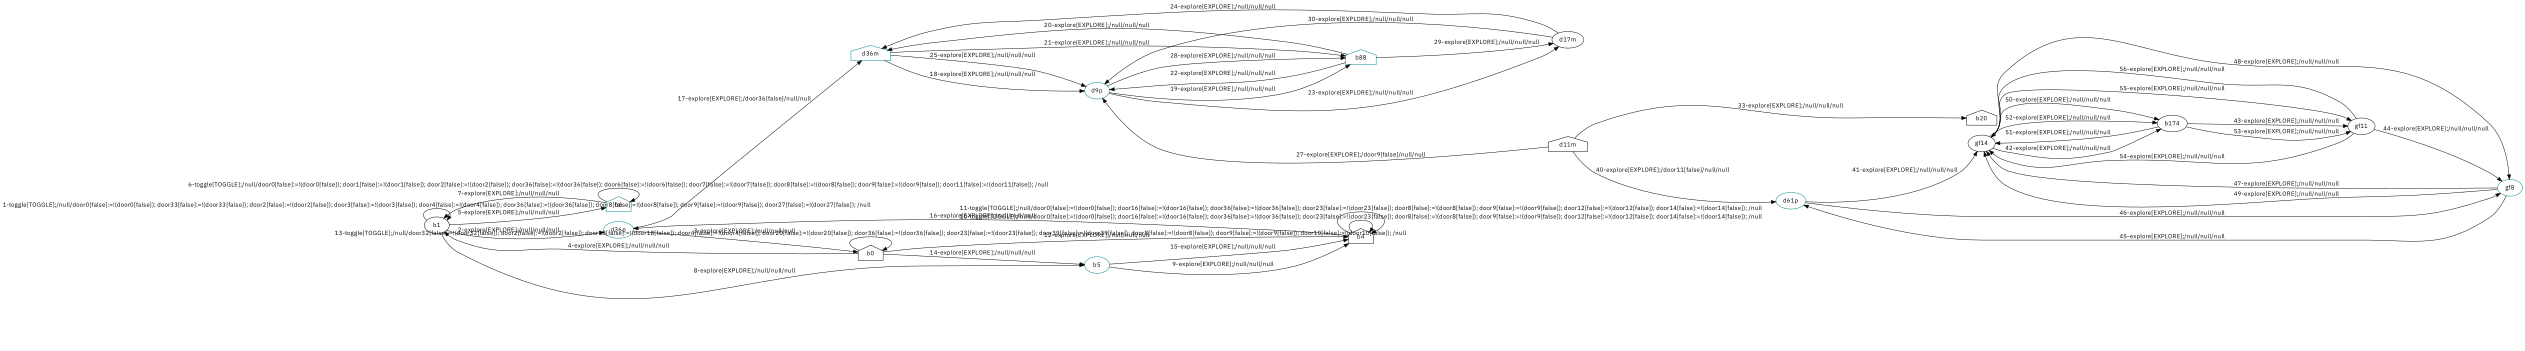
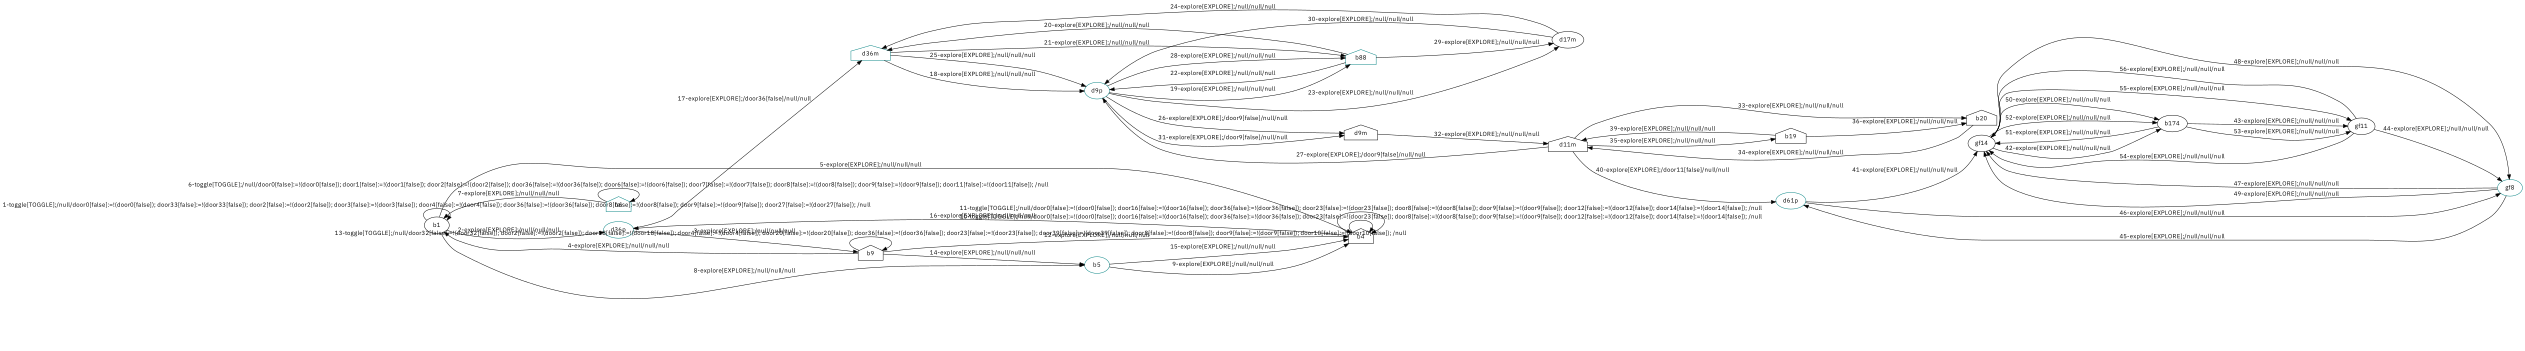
none -> (1361, 133)
none -> (1791, 136)
none -> (1786, 159)
(526, 220) -> (887, 168)
(871, 253) -> (871, 253)
